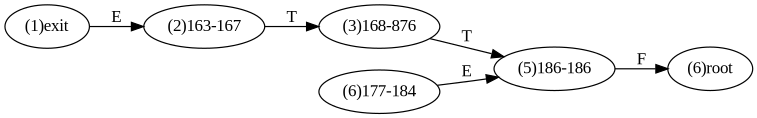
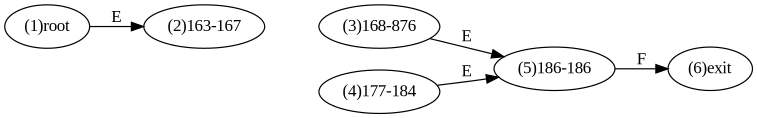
(47, 27) -> (47, 27)
(286, 27) -> none
(467, 37) -> (467, 37)
(710, 69) -> (710, 69)
(379, 92) -> (379, 92)
